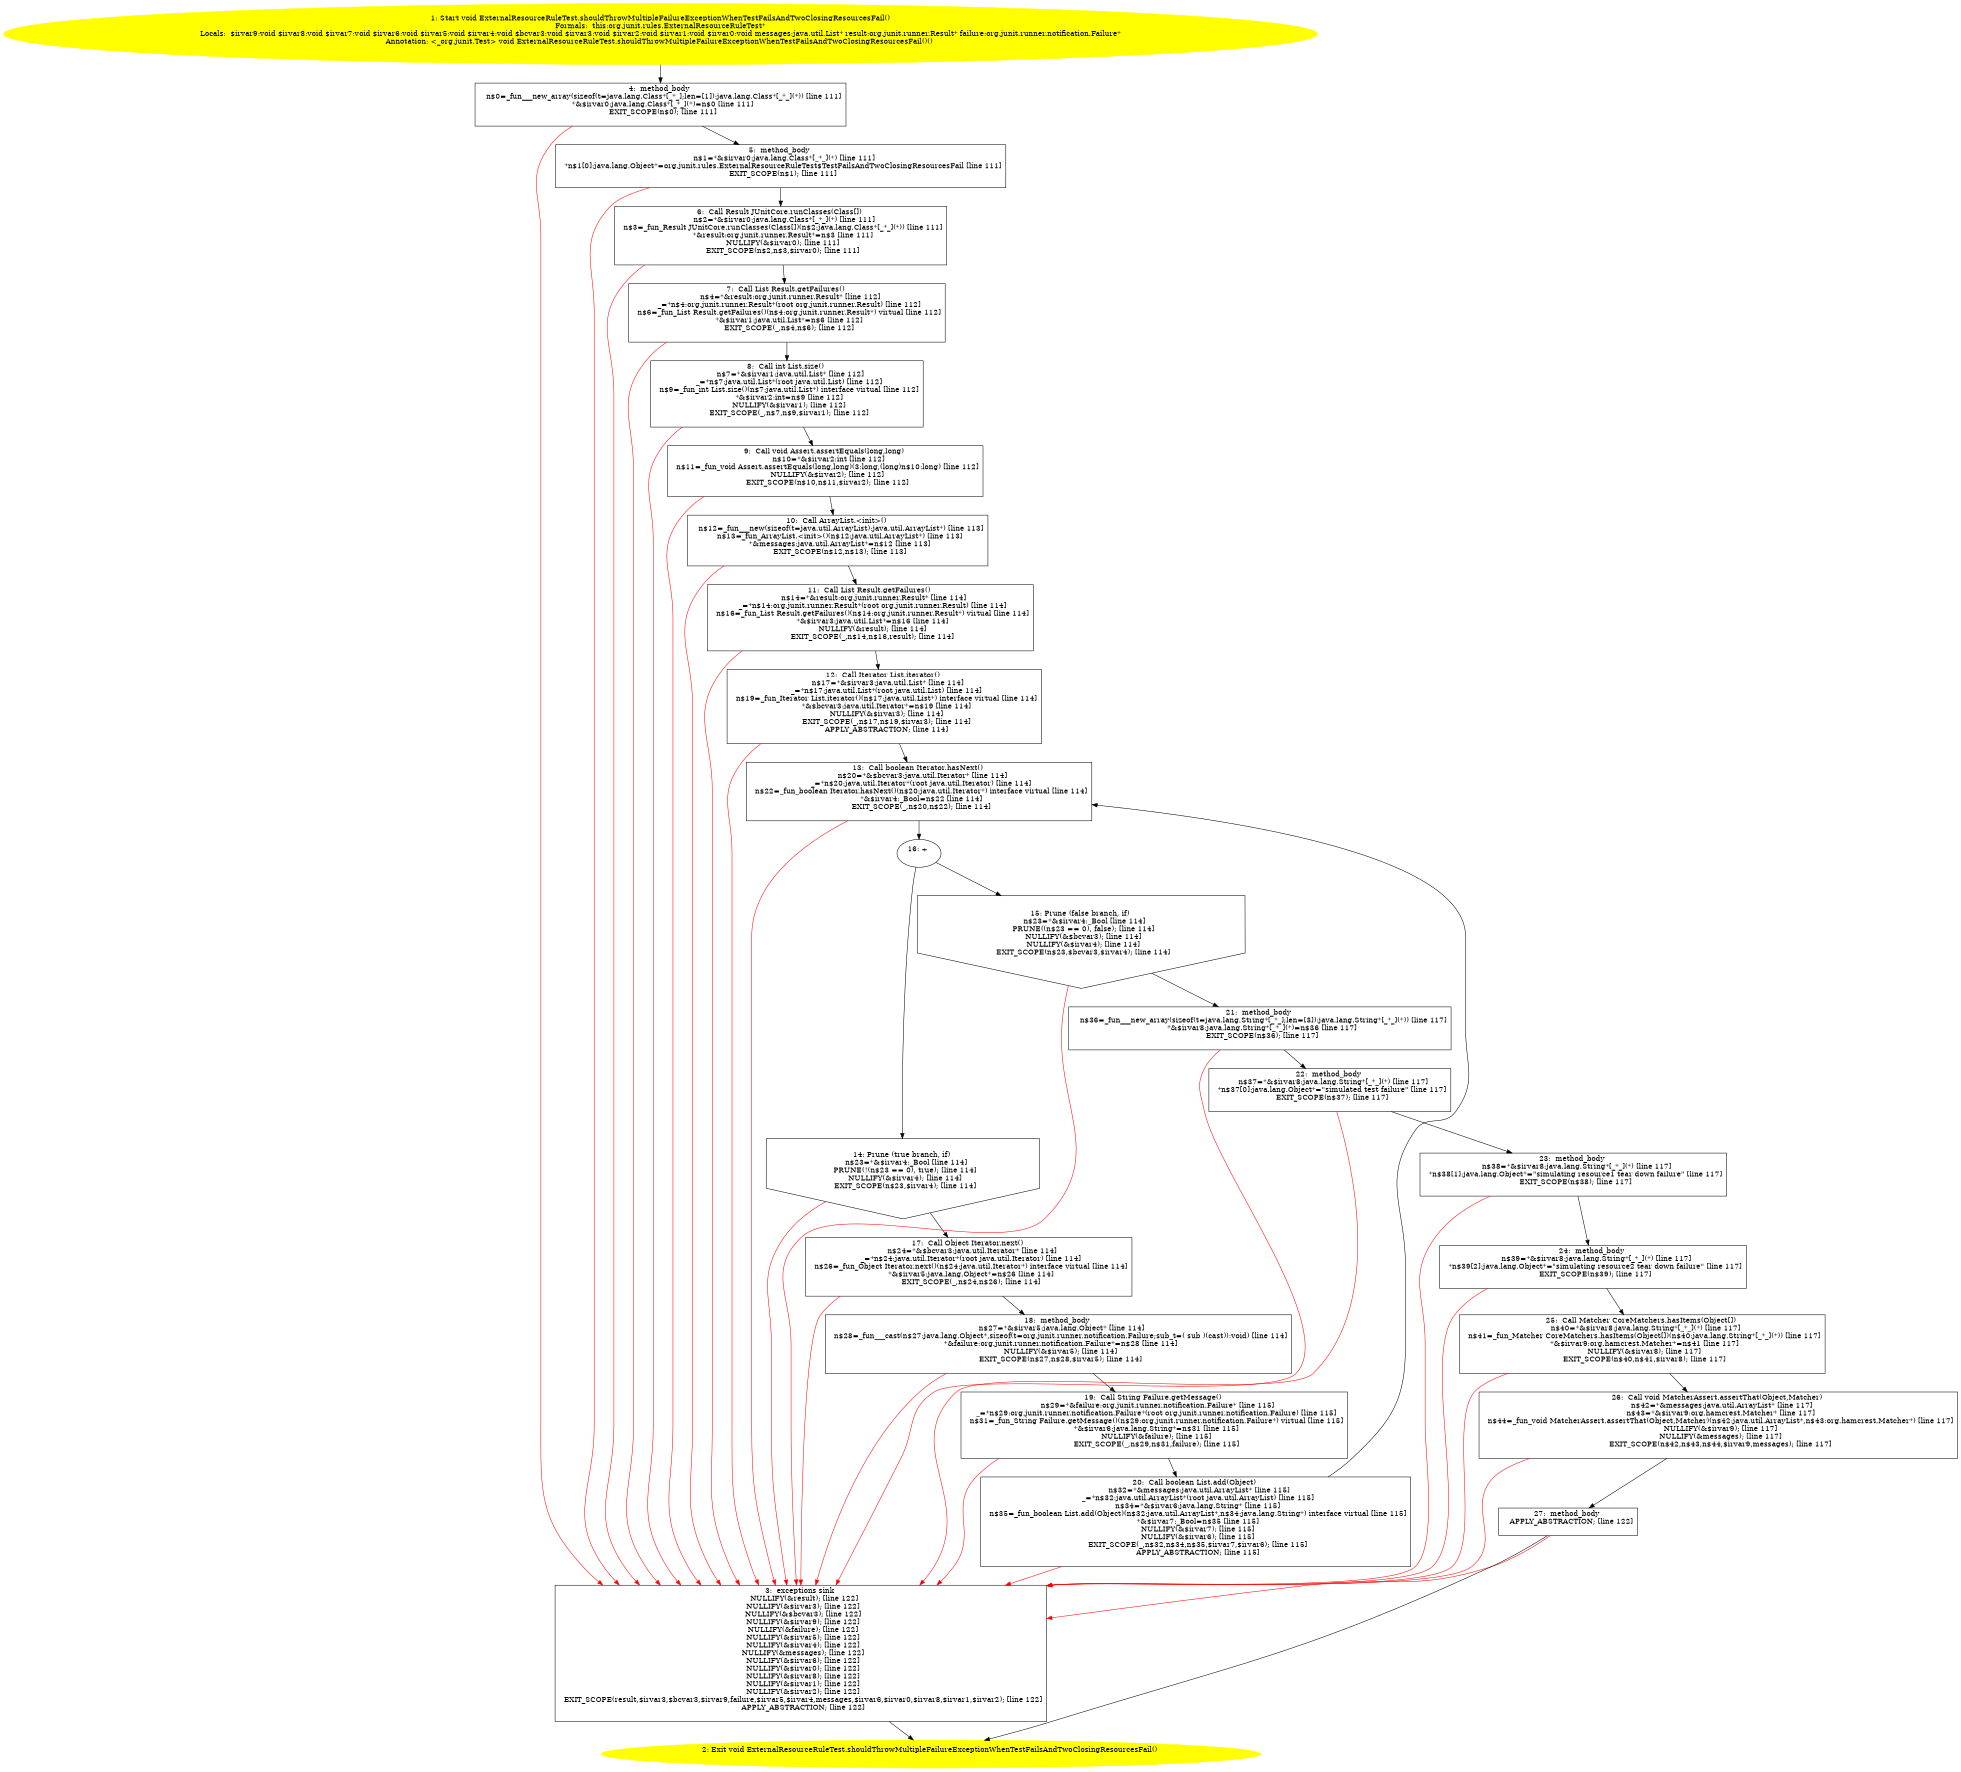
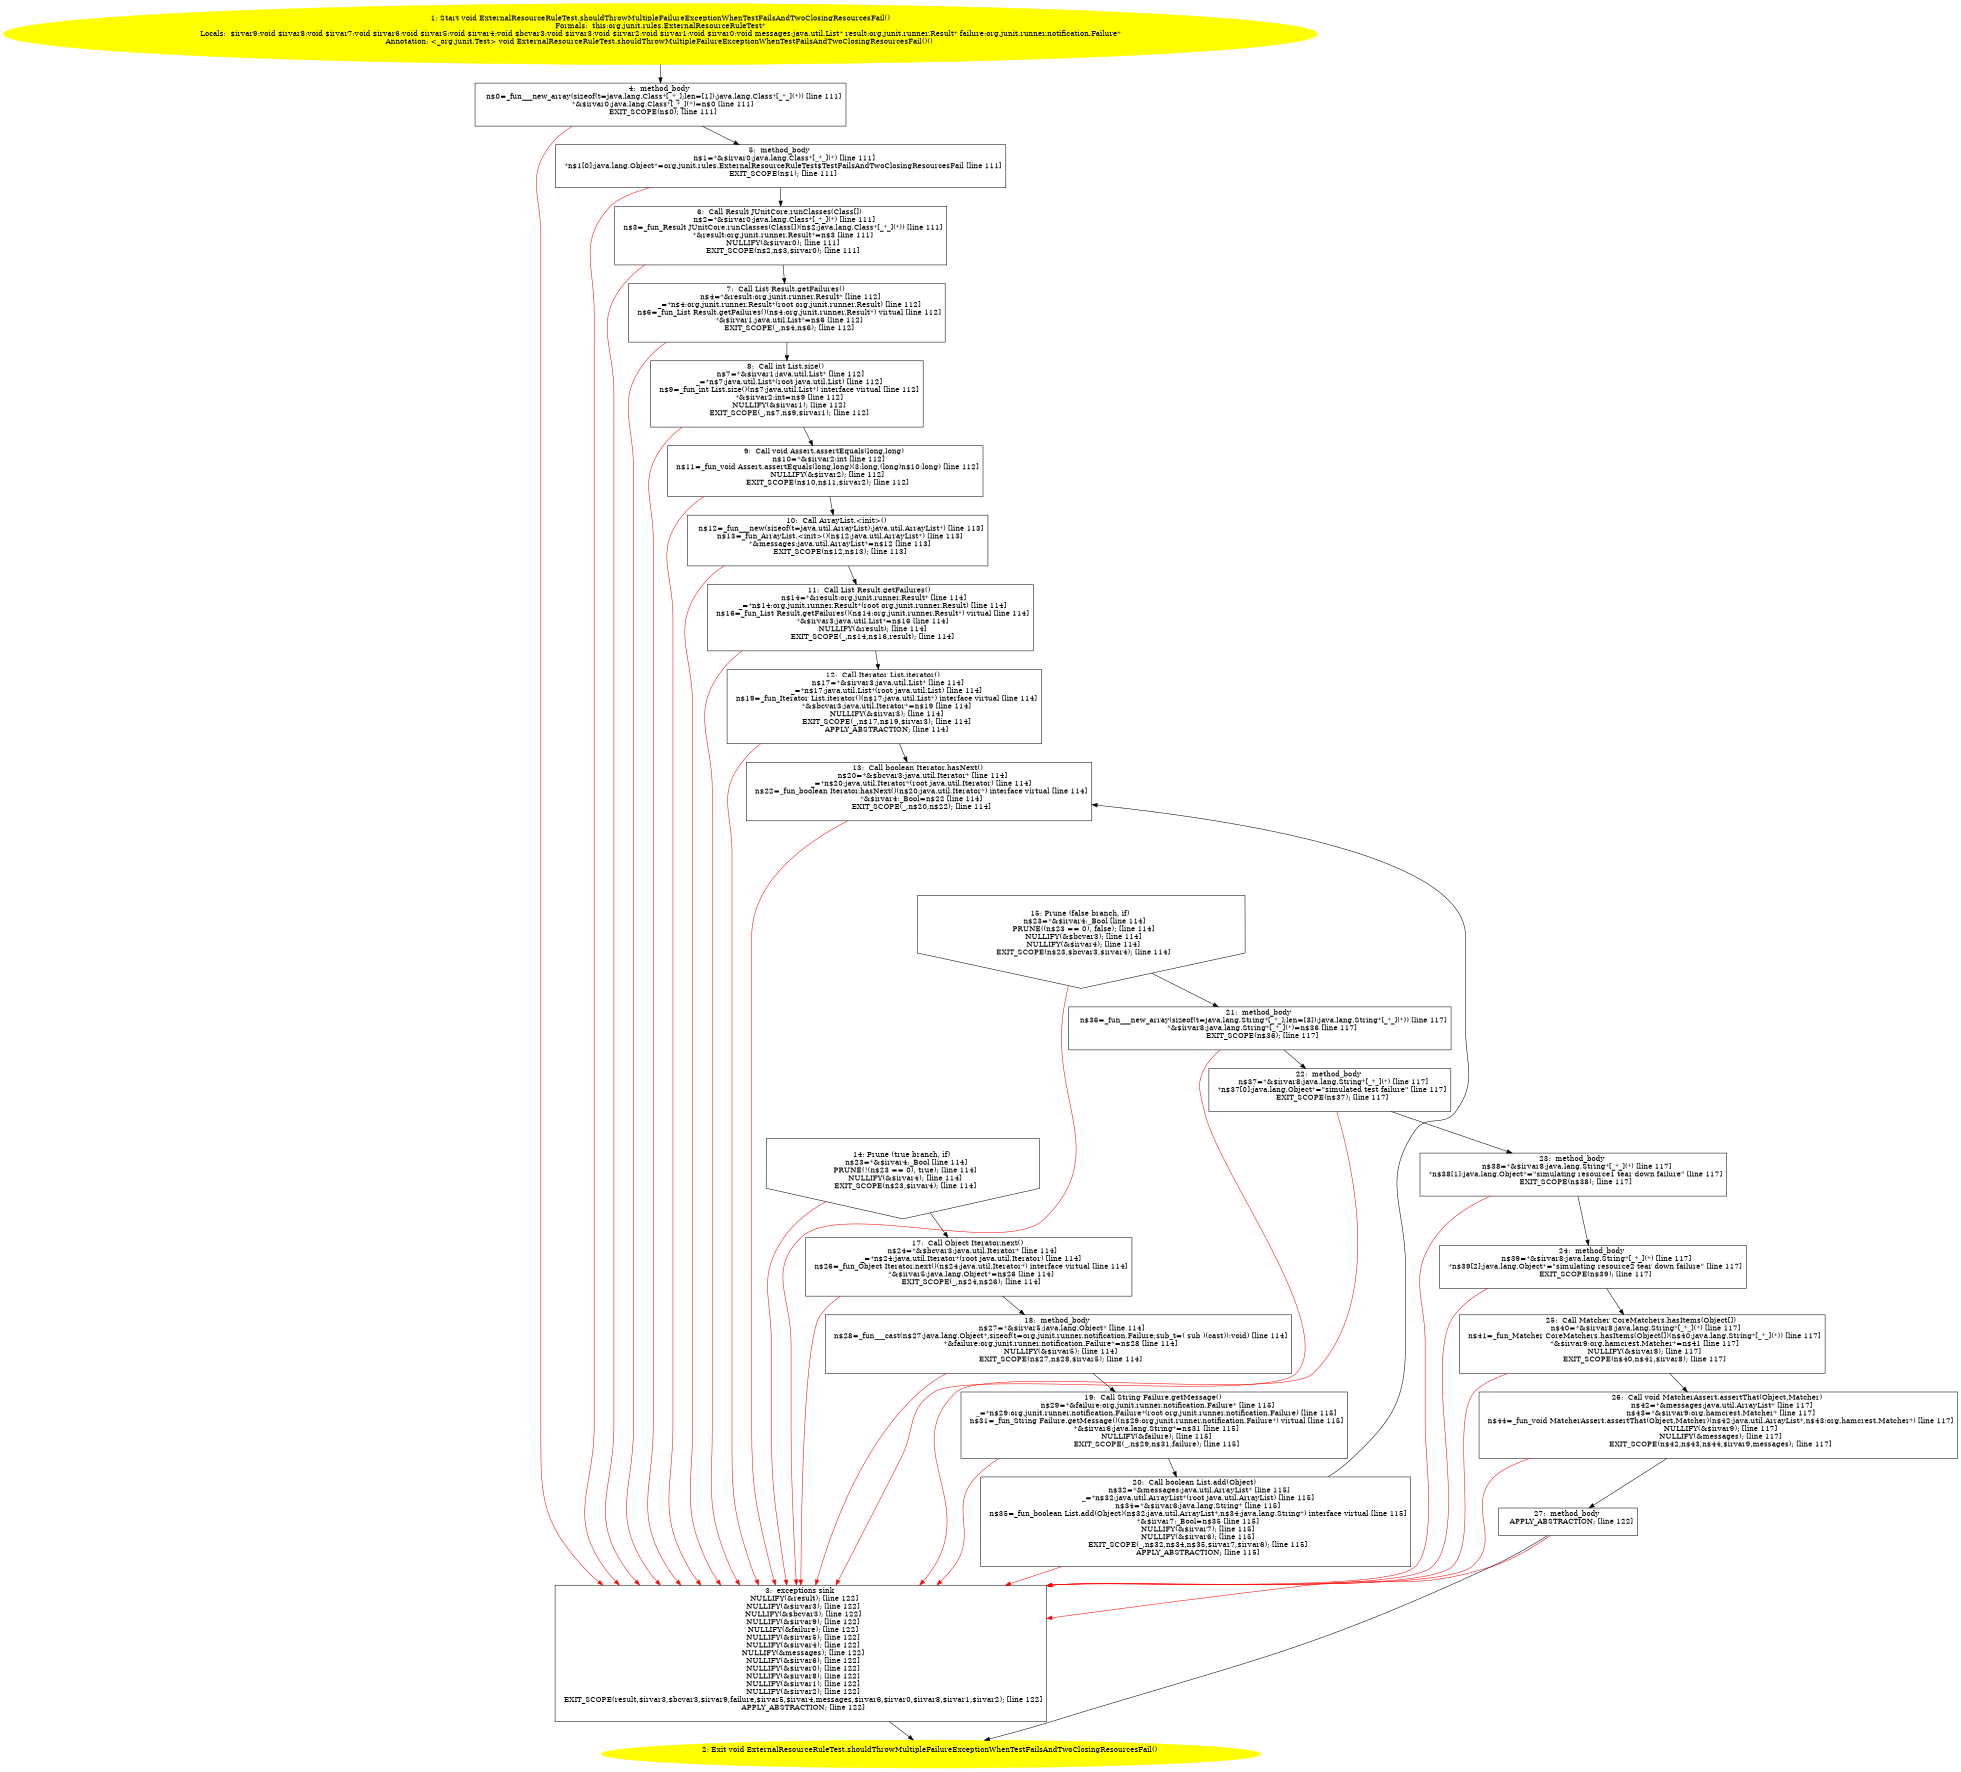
(919, 853) -> none
